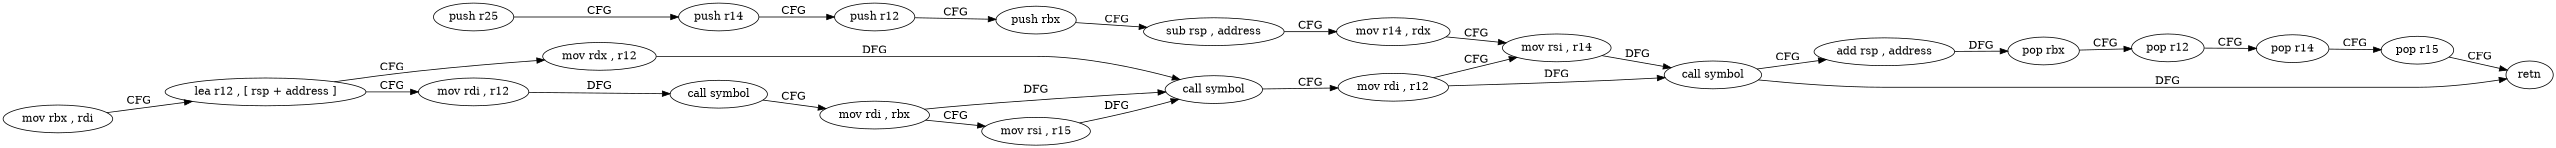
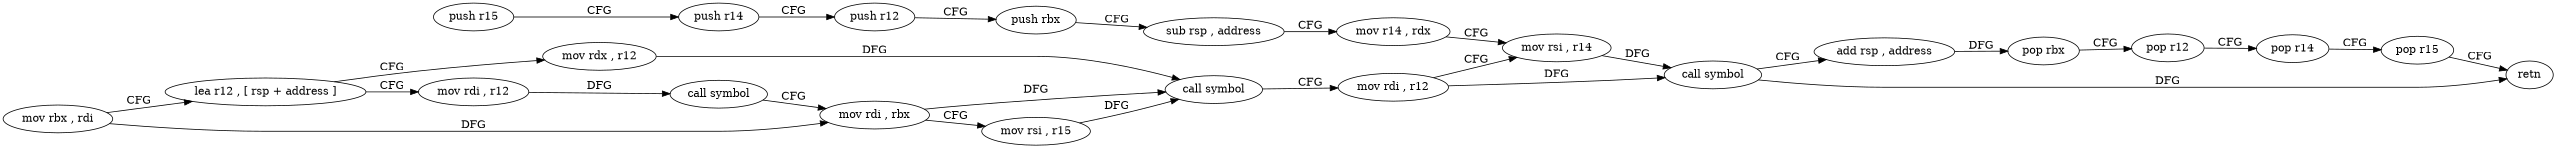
(474, 17) -> (474, 17)
none -> (465, 131)
